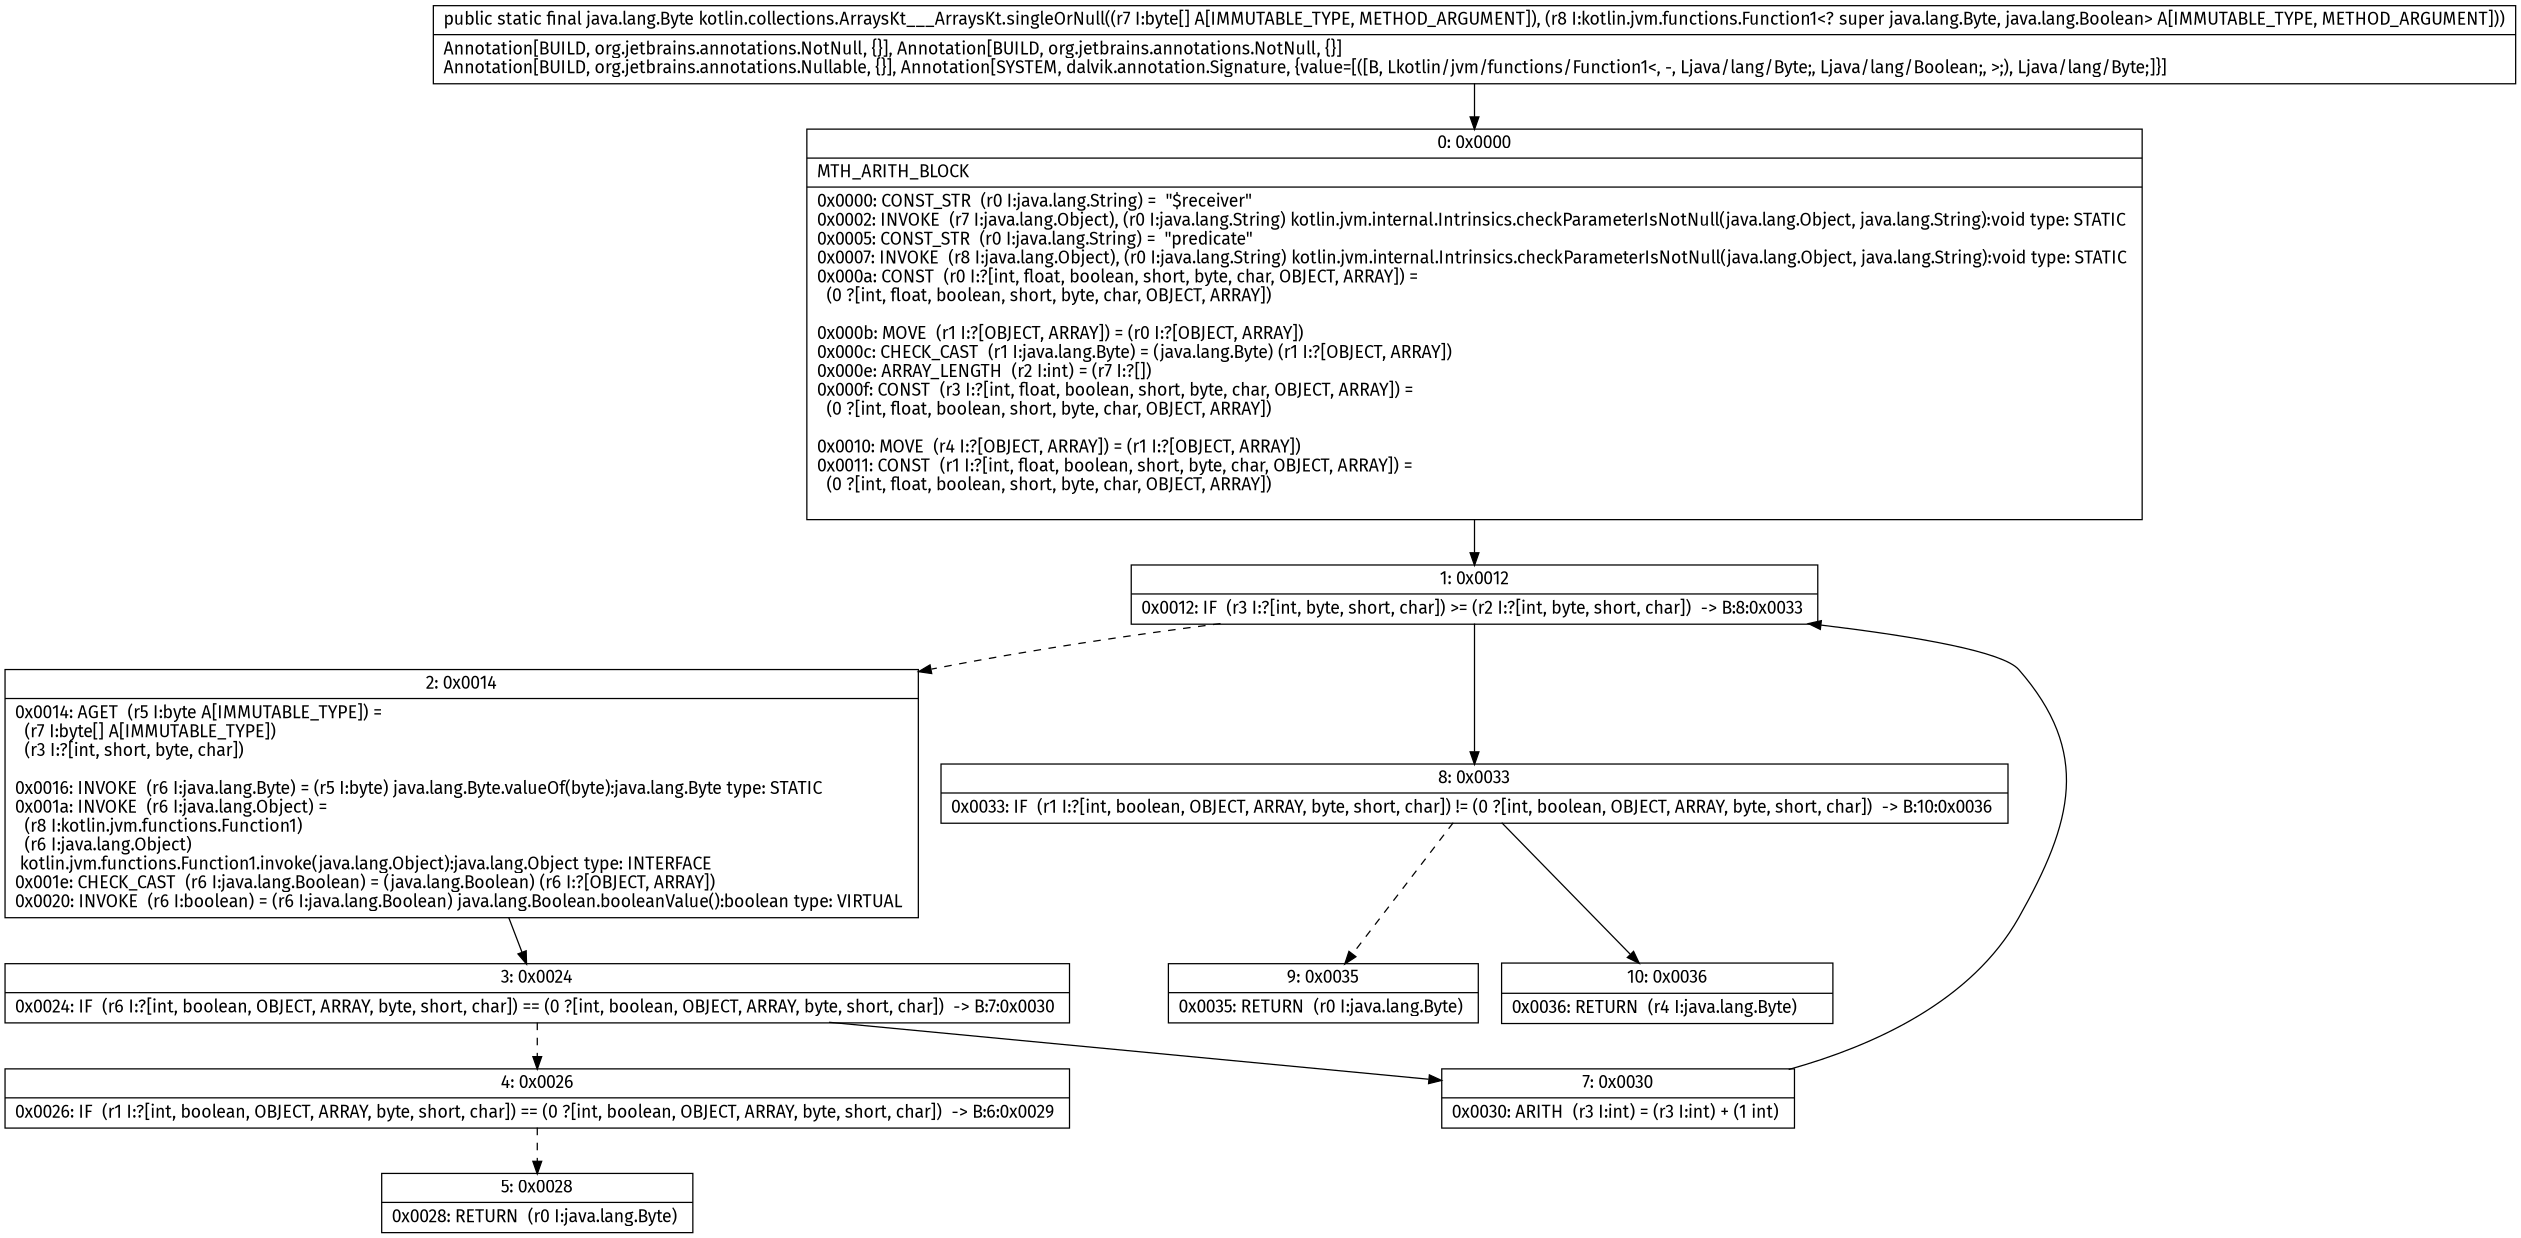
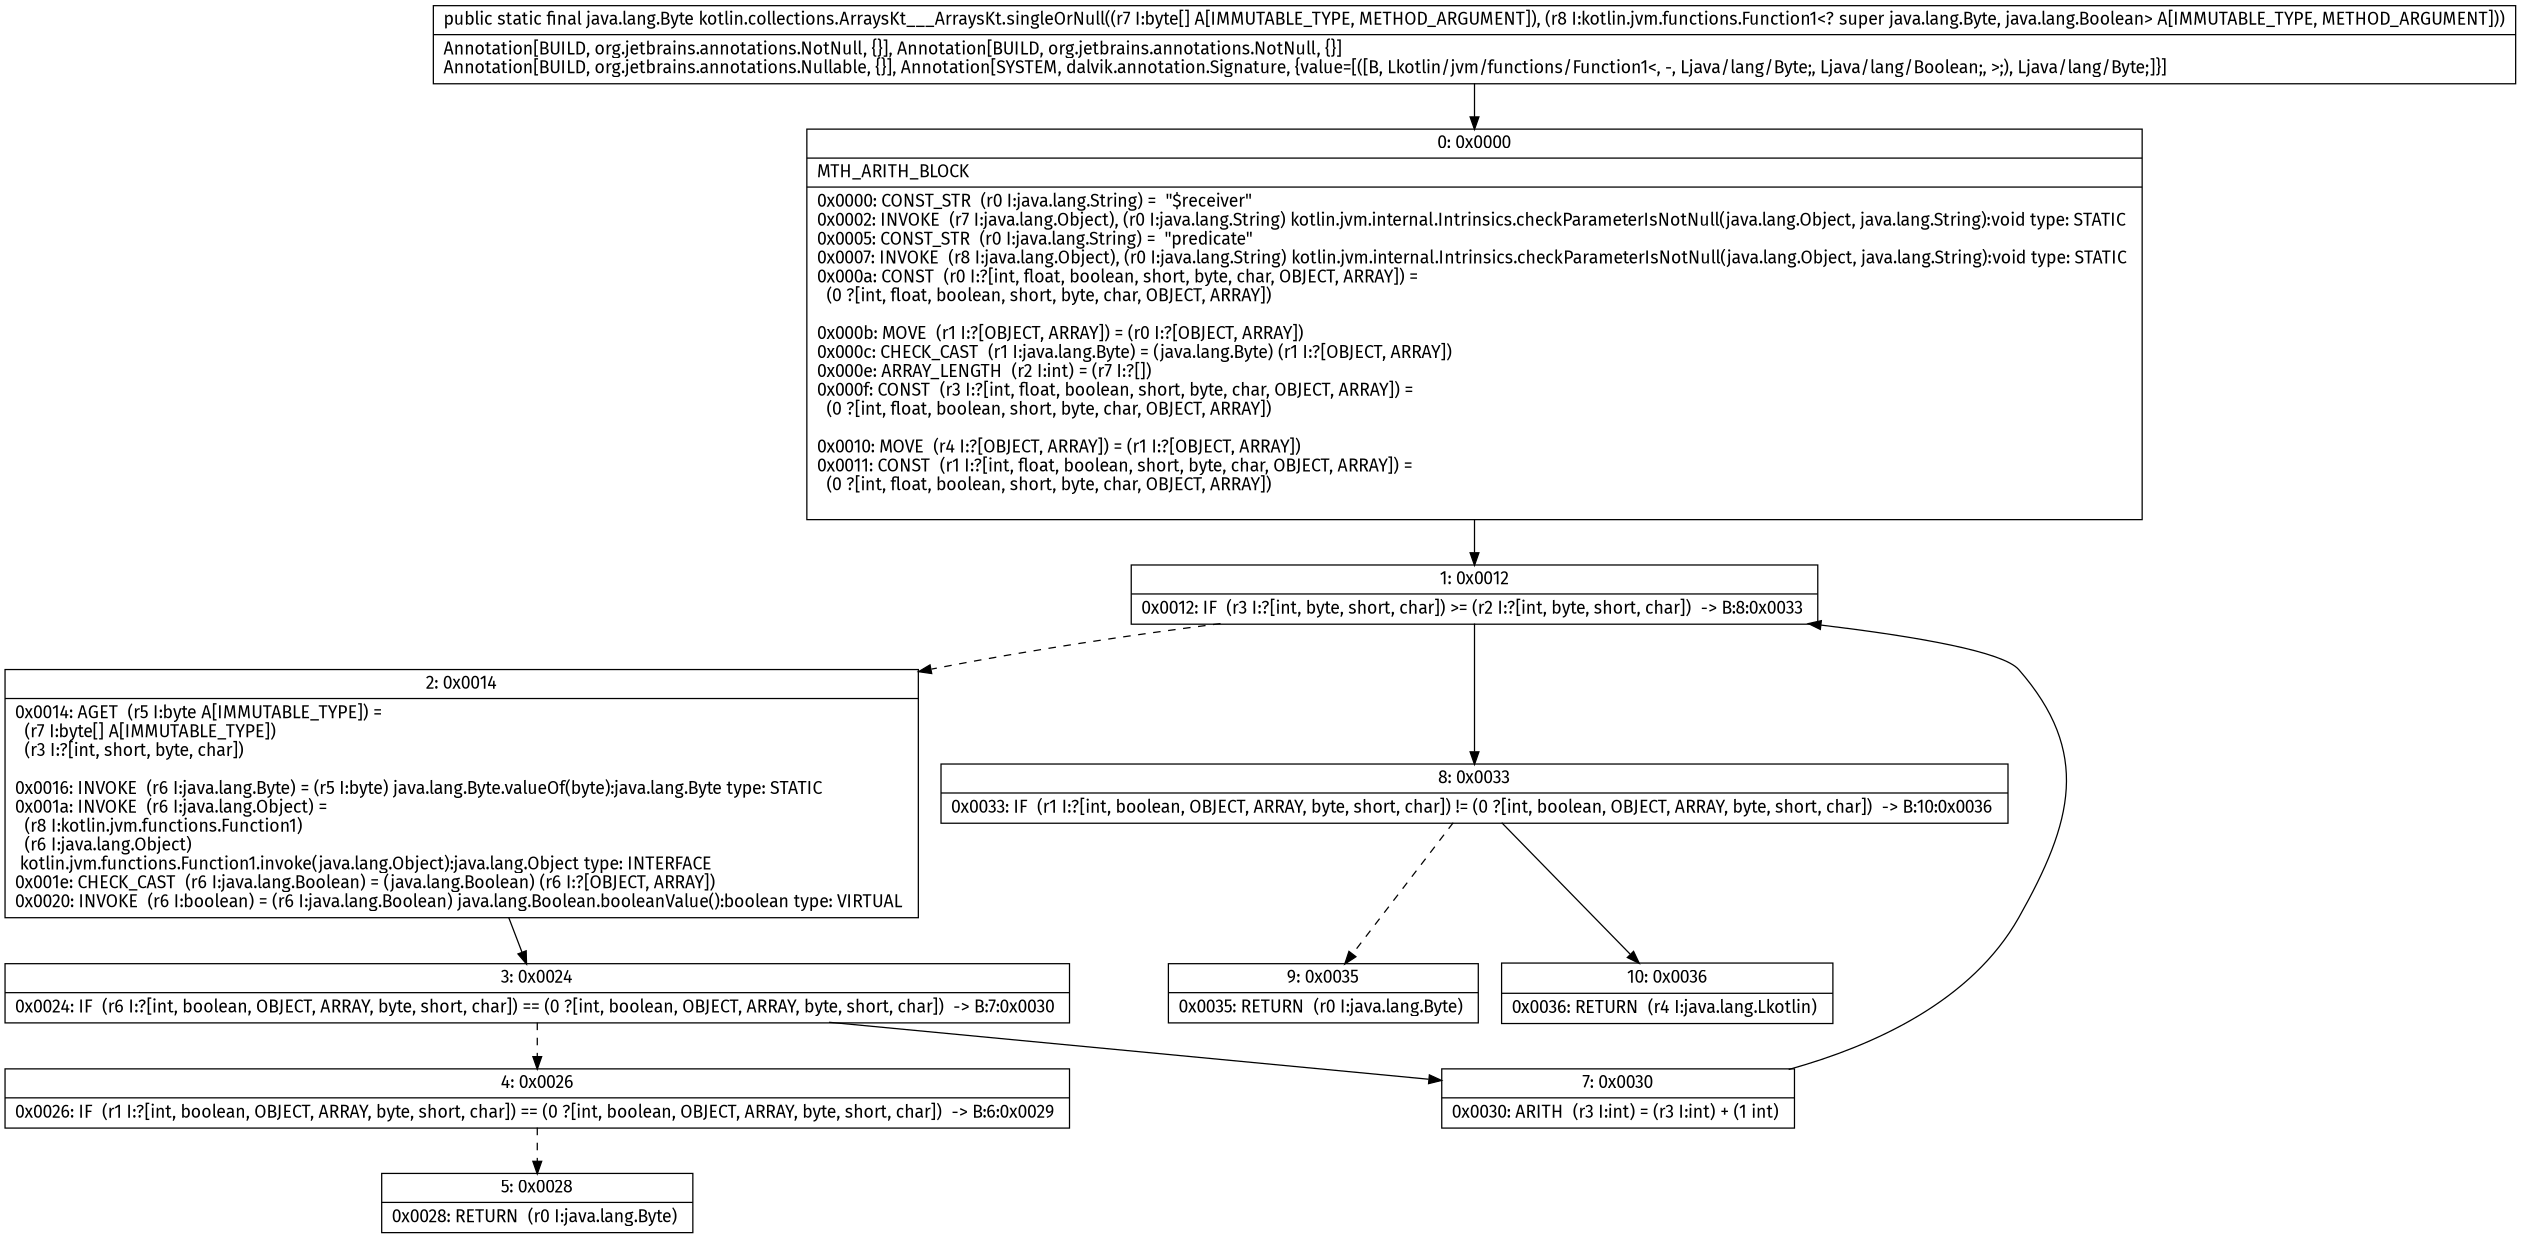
(1657, 1008) -> (1667, 1008)
